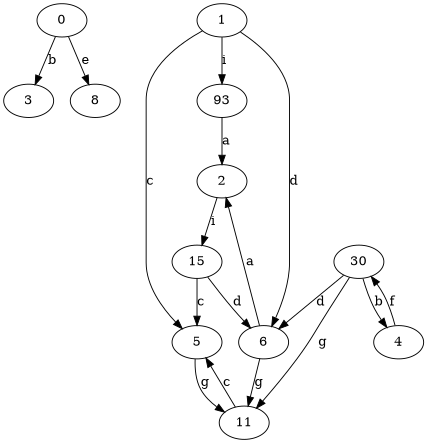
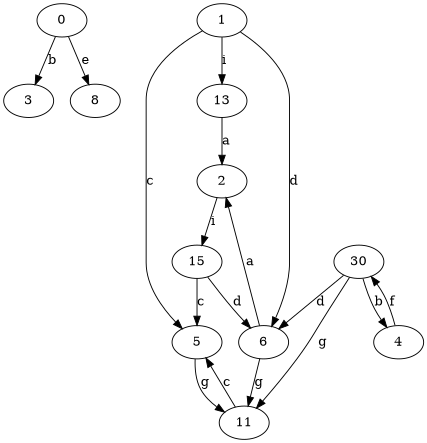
(222, 101) -> (222, 101)
